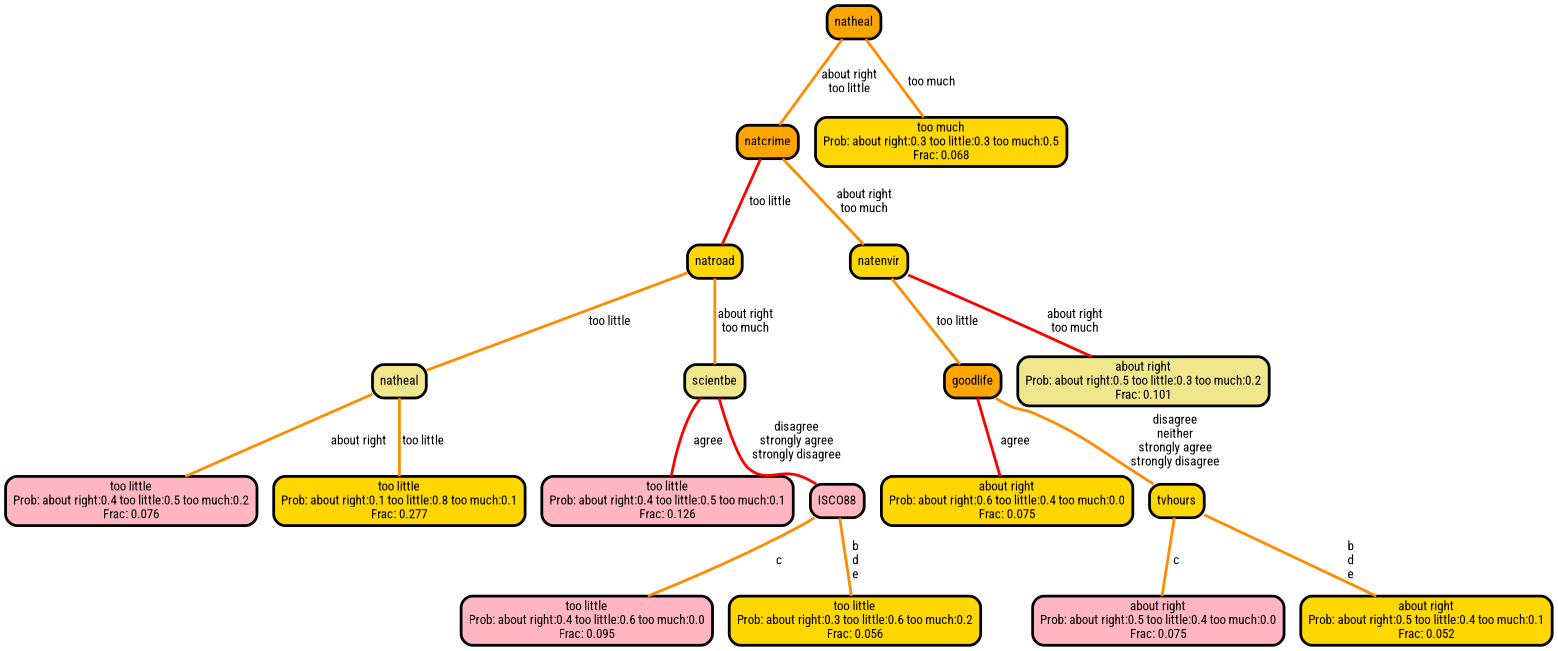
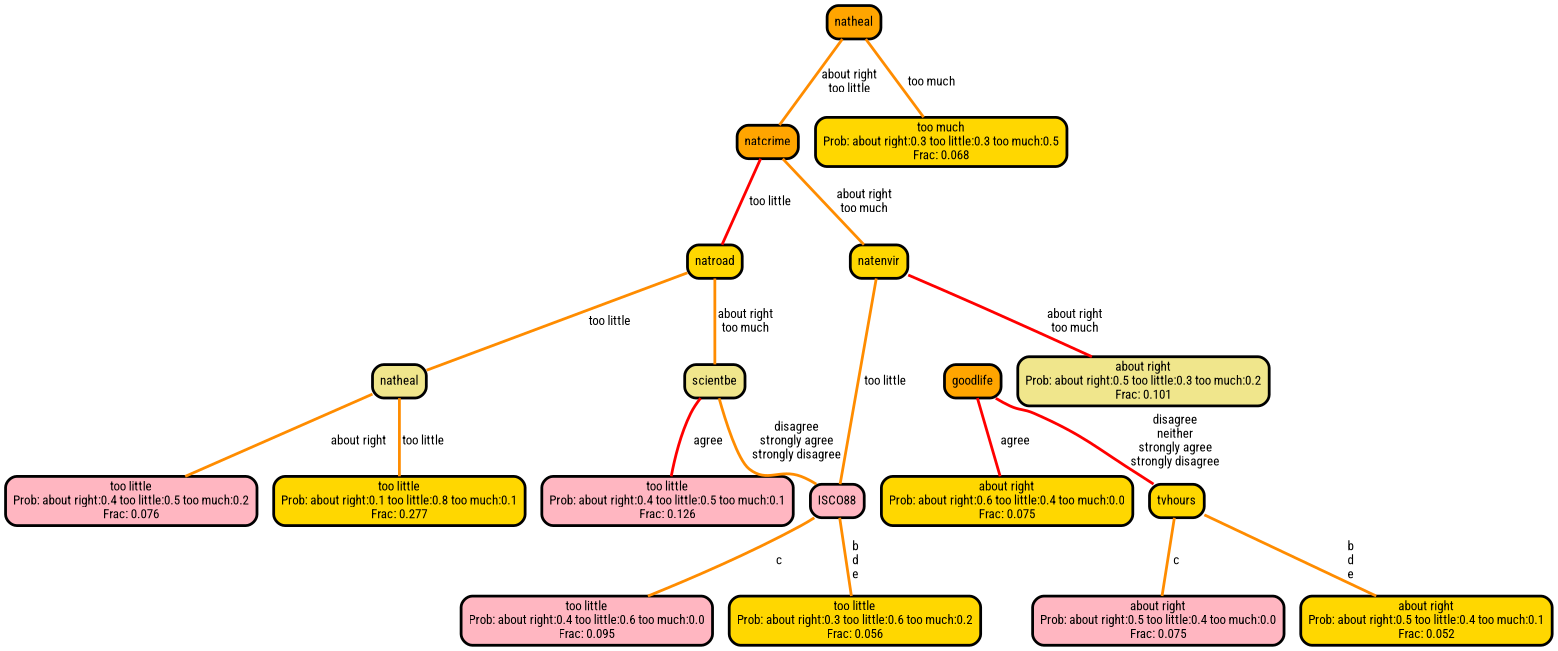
(926, 321) -> (858, 381)
(1078, 435) -> (1078, 435)
(747, 467) -> (747, 467)
